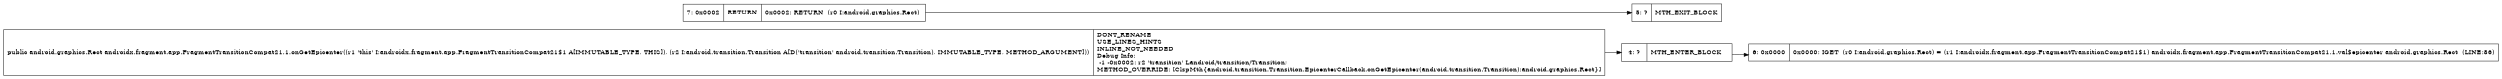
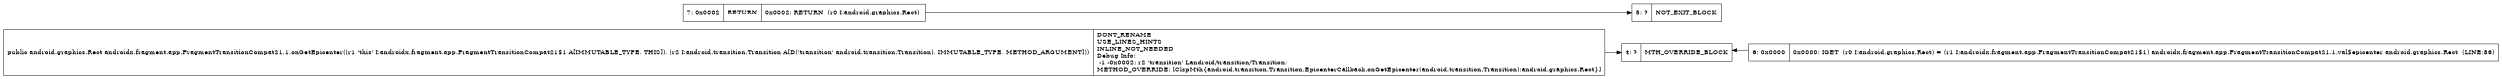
(1687, 12) -> (1686, 12)
(1686, 52) -> (1687, 52)
(1738, 55) -> (1743, 50)
